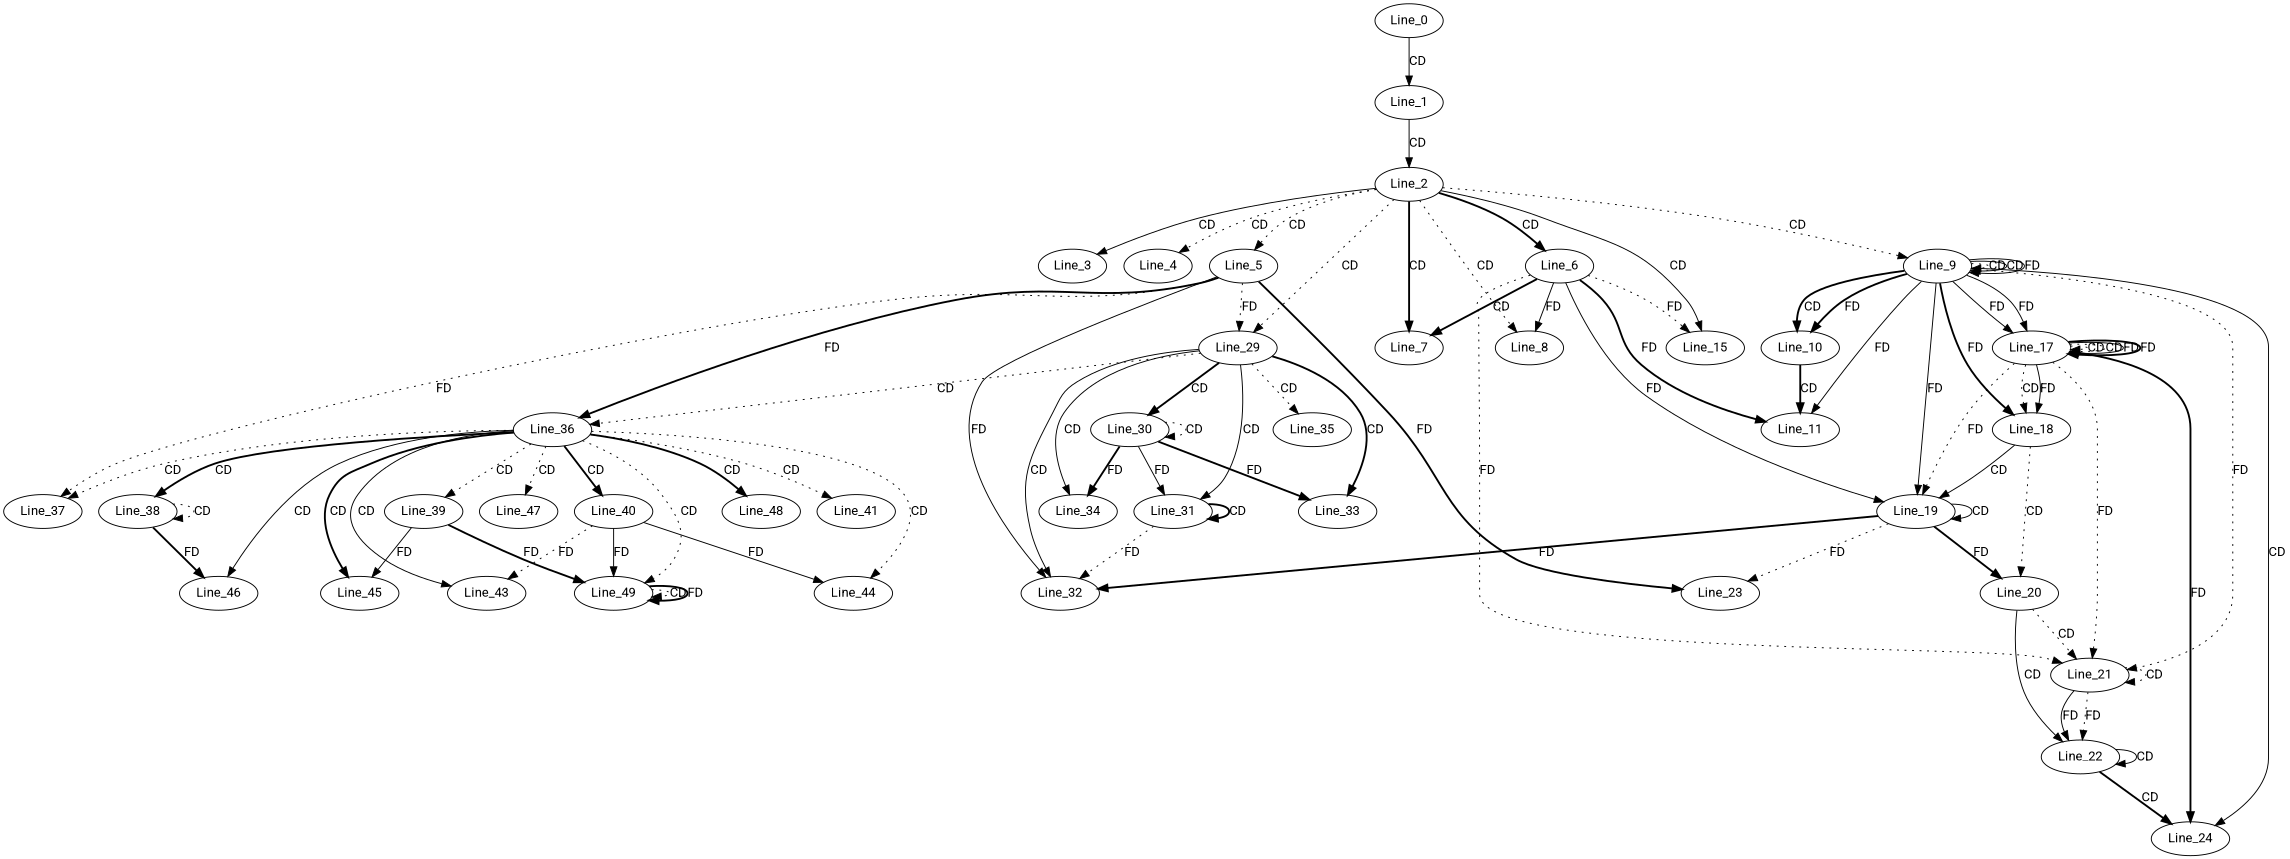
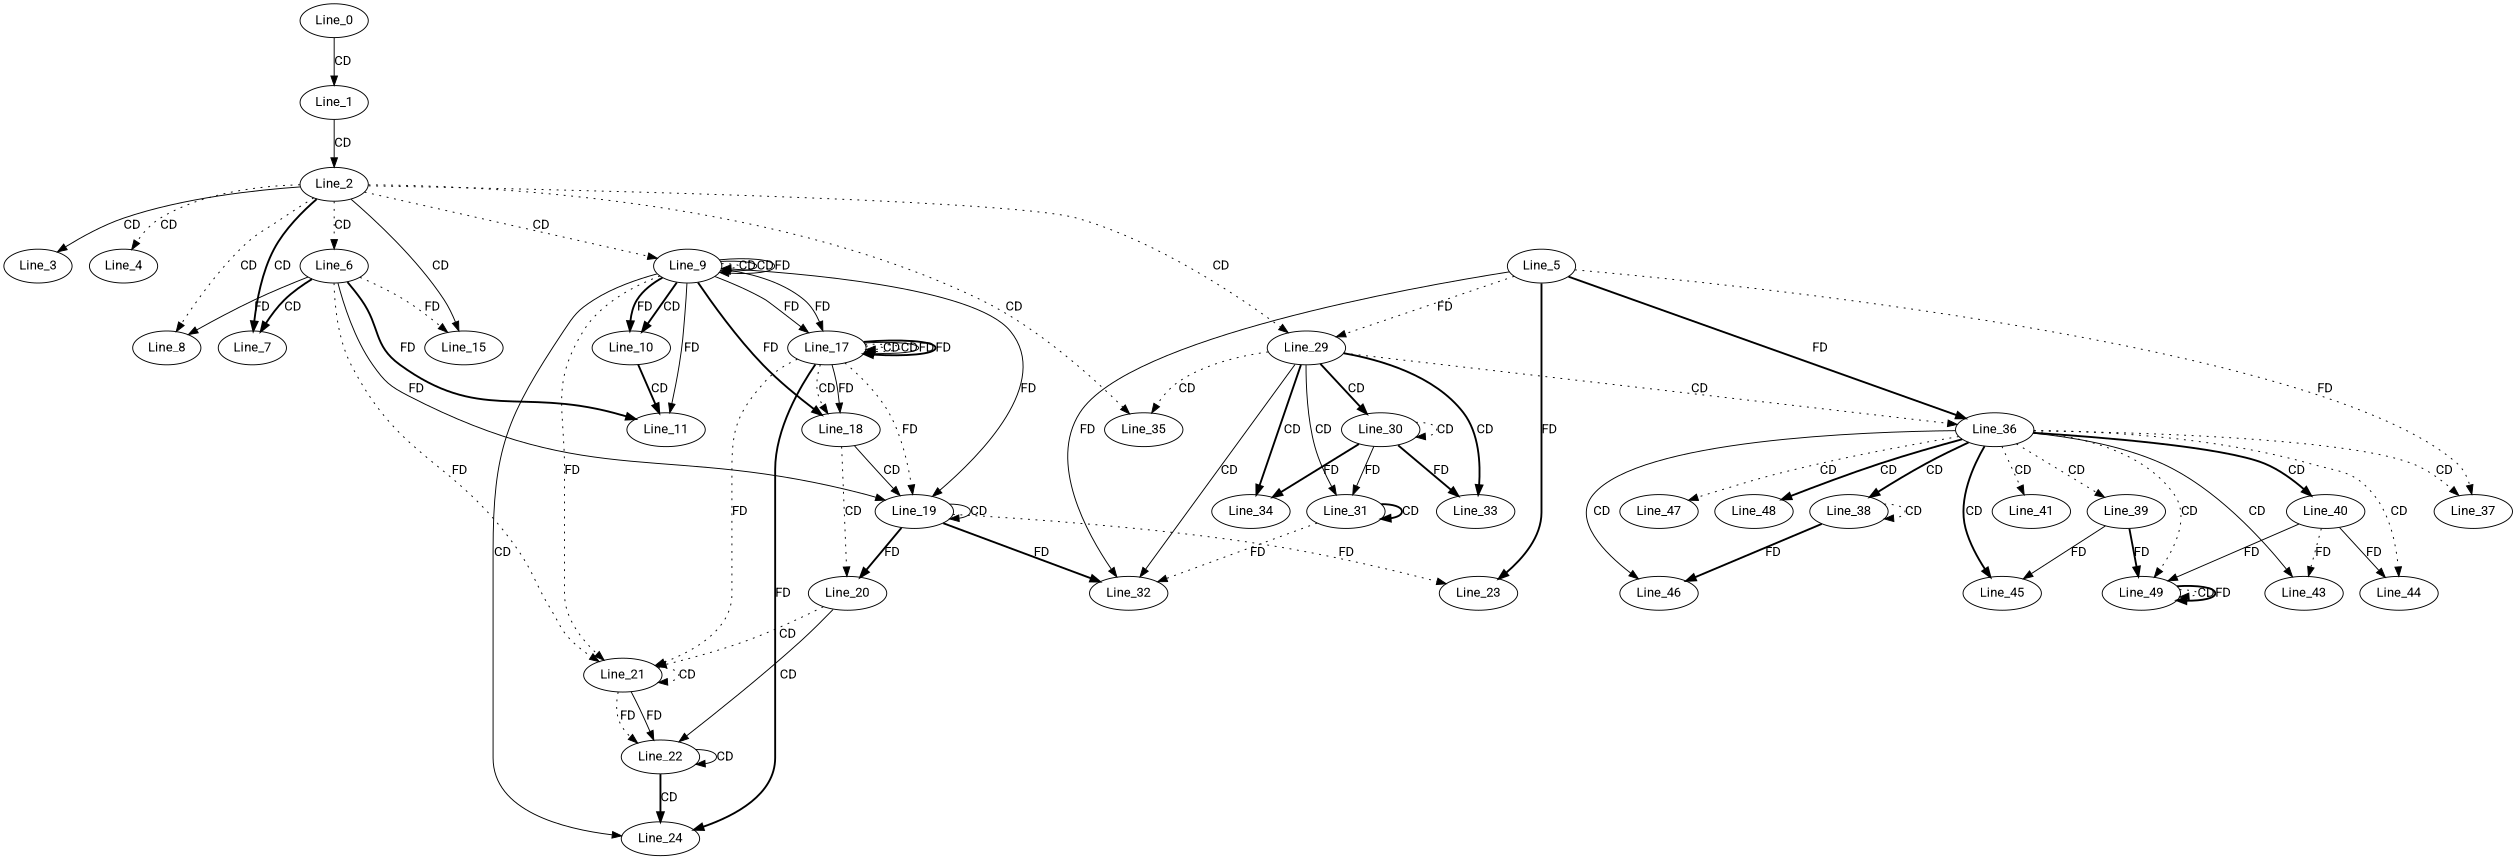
(1308, 209) -> (768, 229)
(1491, 212) -> (334, 220)
(1091, 386) -> (1280, 425)
